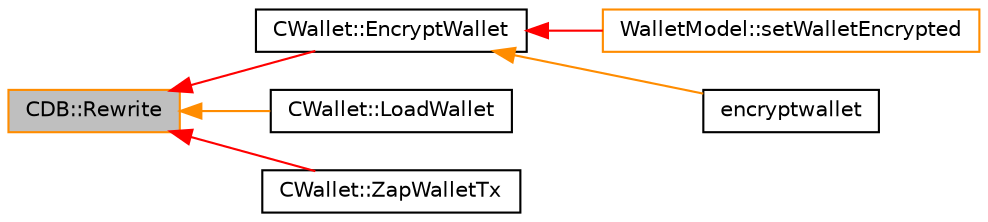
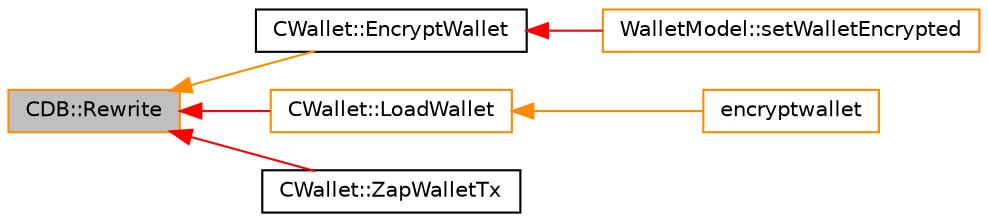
(253, 68) -> (253, 68)
(609, 74) -> (618, 111)
(236, 111) -> (236, 111)
(391, 111) -> (391, 111)
(791, 111) -> (791, 111)
